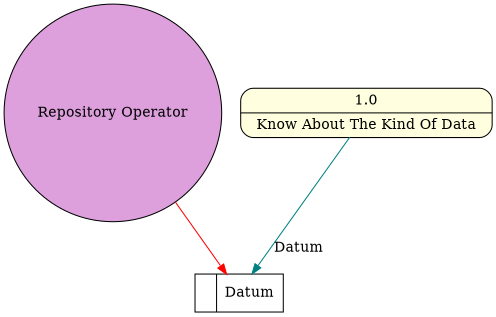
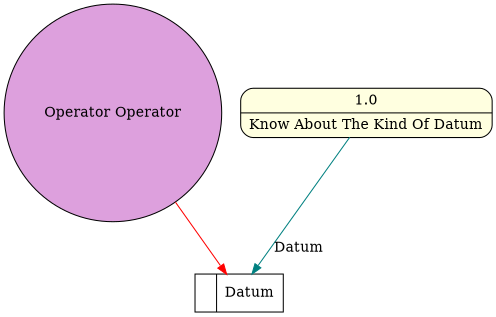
(113, 113) -> (113, 113)
(366, 125) -> (366, 125)
